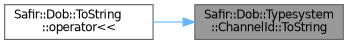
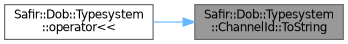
(79, 22) -> (79, 22)
